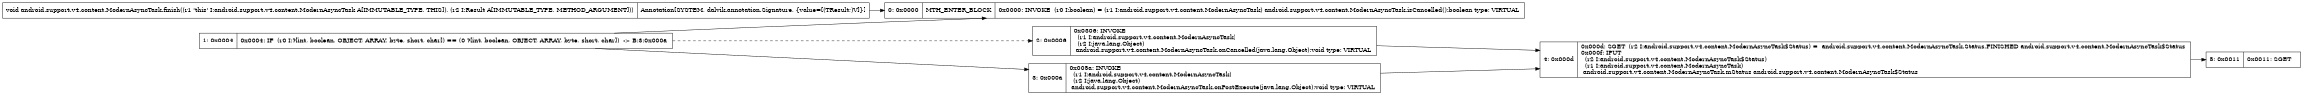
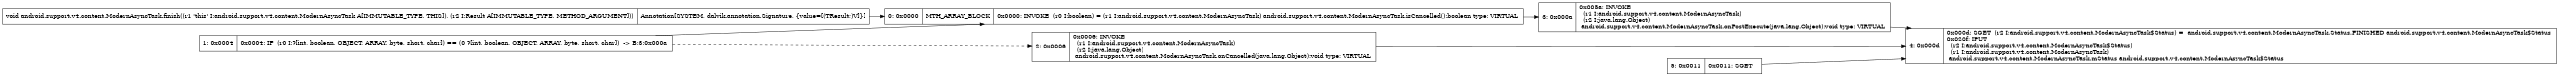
(959, 10) -> (958, 16)
(1102, 31) -> (1101, 37)
(1603, 53) -> (1969, 39)
(810, 59) -> (1529, 17)
(2196, 60) -> (1832, 62)
